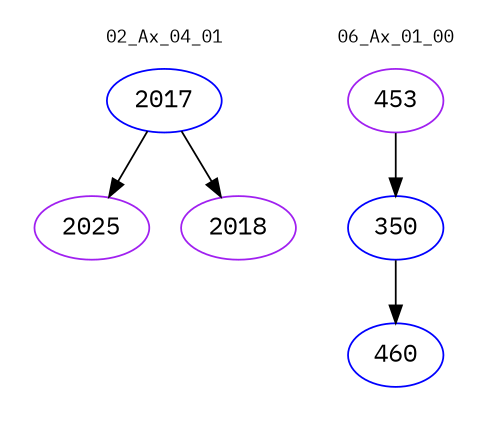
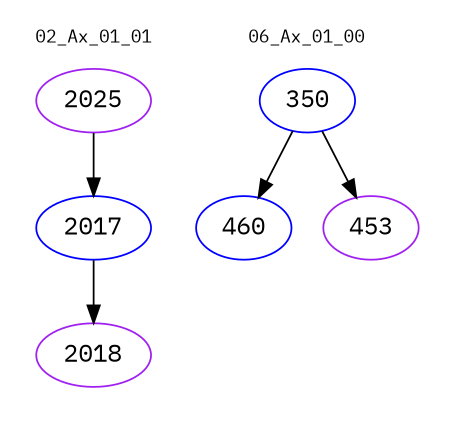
(165, 38) -> (95, 38)
(133, 156) -> (94, 156)
(396, 156) -> (335, 156)
